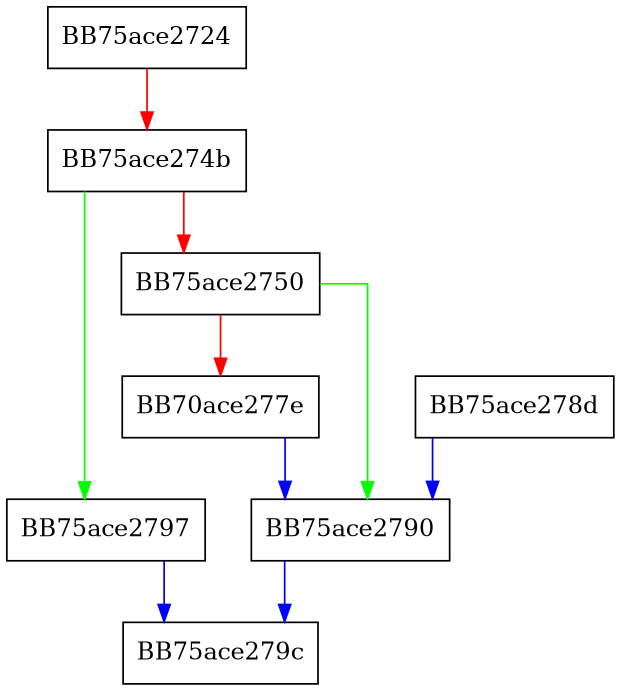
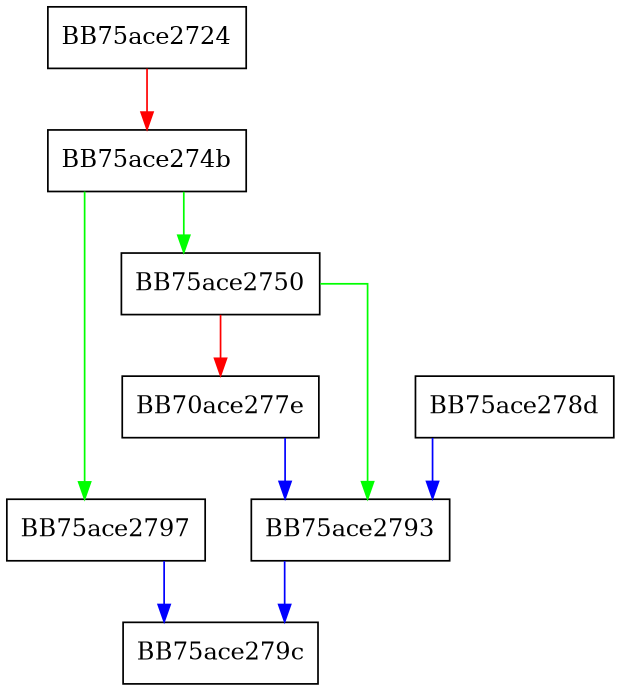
(184, 214) -> (184, 214)
(350, 530) -> (350, 530)
